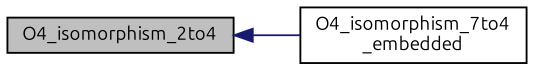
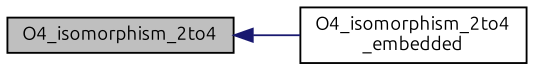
(413, 35) -> (413, 35)
